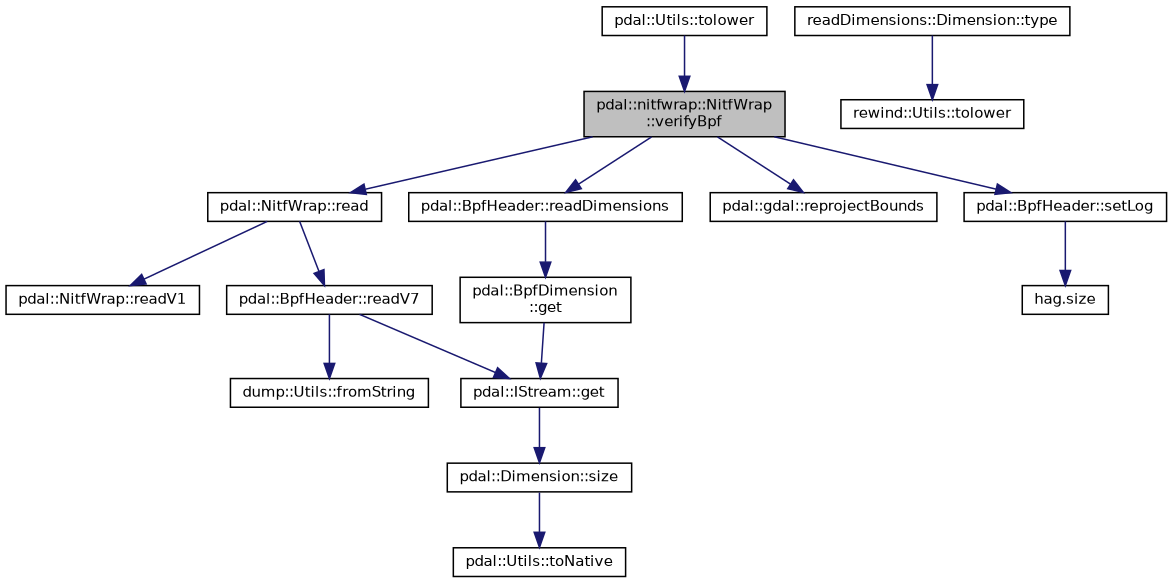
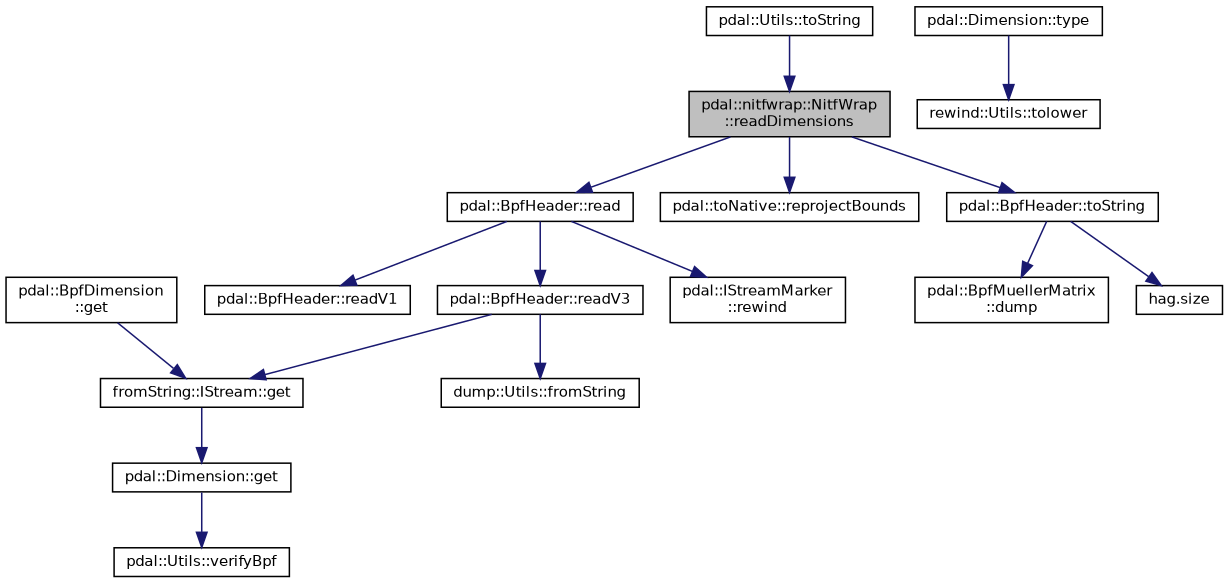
(685, 21) -> (790, 21)
(932, 21) -> (1009, 21)
(685, 114) -> (790, 114)
(295, 207) -> (540, 207)
(546, 207) -> none
(824, 207) -> (790, 207)
(1065, 207) -> (1052, 207)
(103, 300) -> (308, 300)
(329, 300) -> (540, 300)
none -> (758, 300)
none -> (1012, 300)
(539, 393) -> (202, 393)
(539, 478) -> (202, 478)
(539, 562) -> (202, 562)
